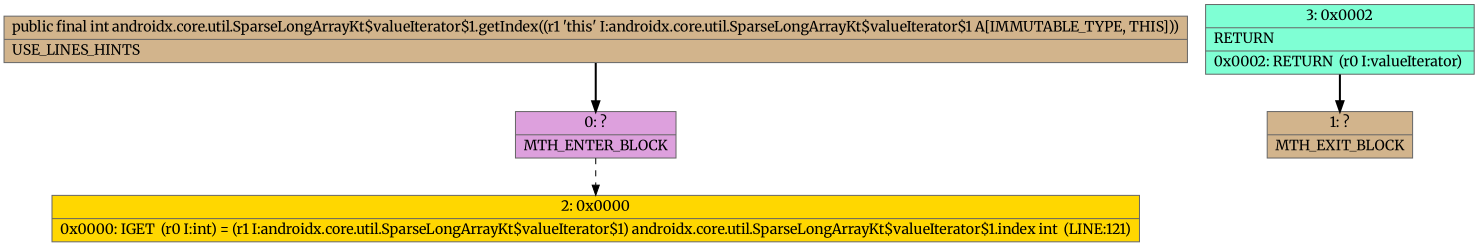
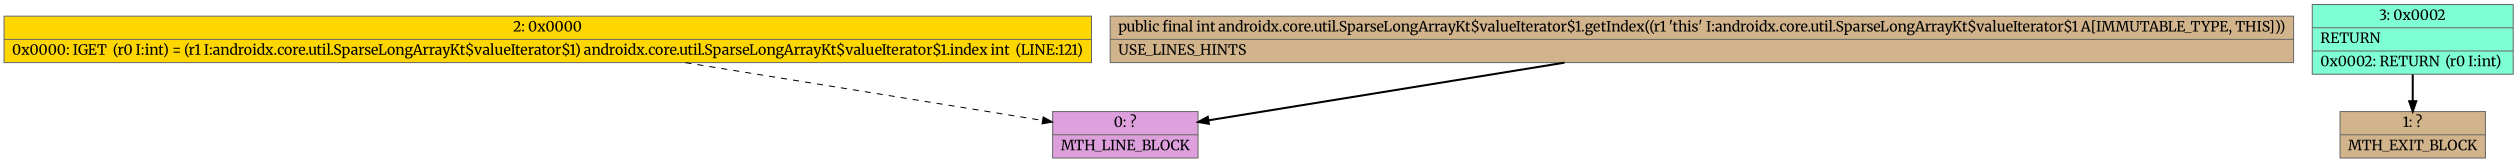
(1340, 62) -> (2413, 62)
(596, 146) -> (1125, 146)
(596, 172) -> (864, 92)
